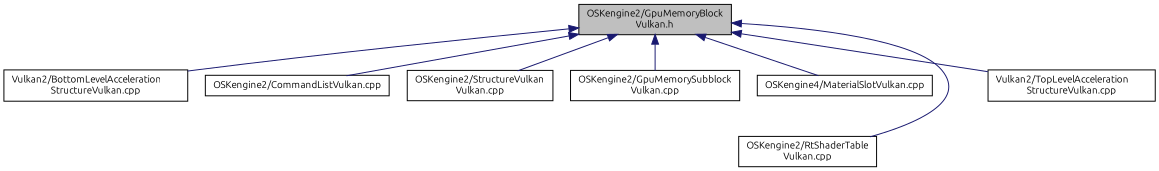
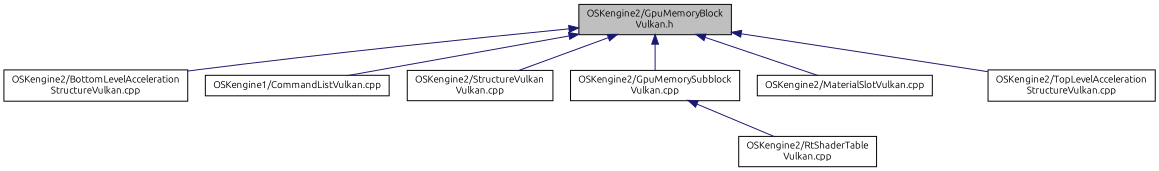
(902, 48) -> (736, 120)
(96, 86) -> (96, 86)
(297, 86) -> (297, 86)
(845, 86) -> (845, 86)
(1072, 86) -> (1072, 86)
